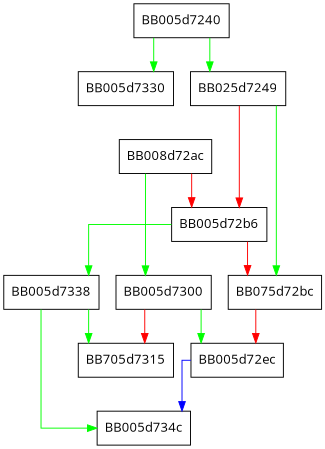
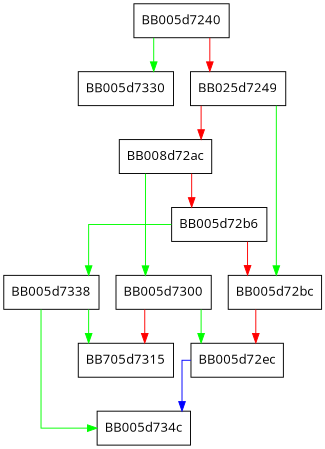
(210, 50) -> (210, 50)
(239, 152) -> (201, 118)
(275, 292) -> (275, 292)
